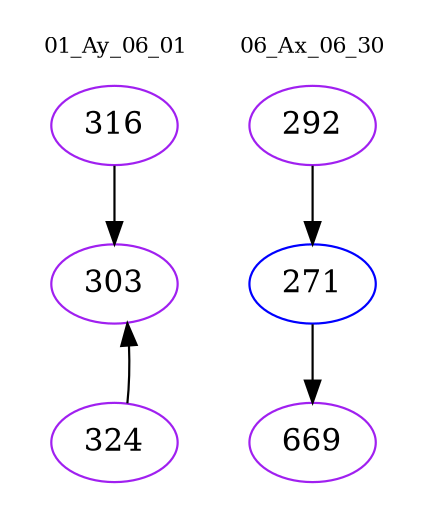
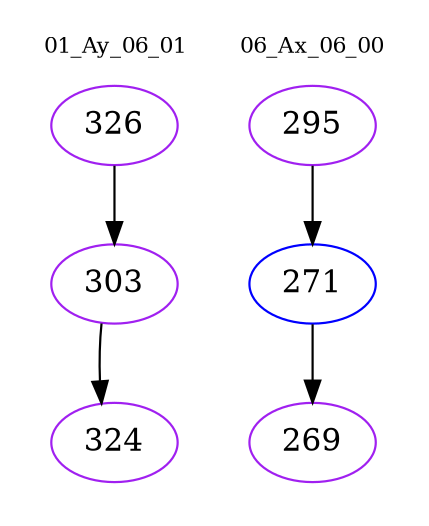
(313, 47) -> (313, 47)
(114, 125) -> (114, 125)
(313, 125) -> (313, 125)
(129, 375) -> (100, 352)
(313, 442) -> (313, 442)
